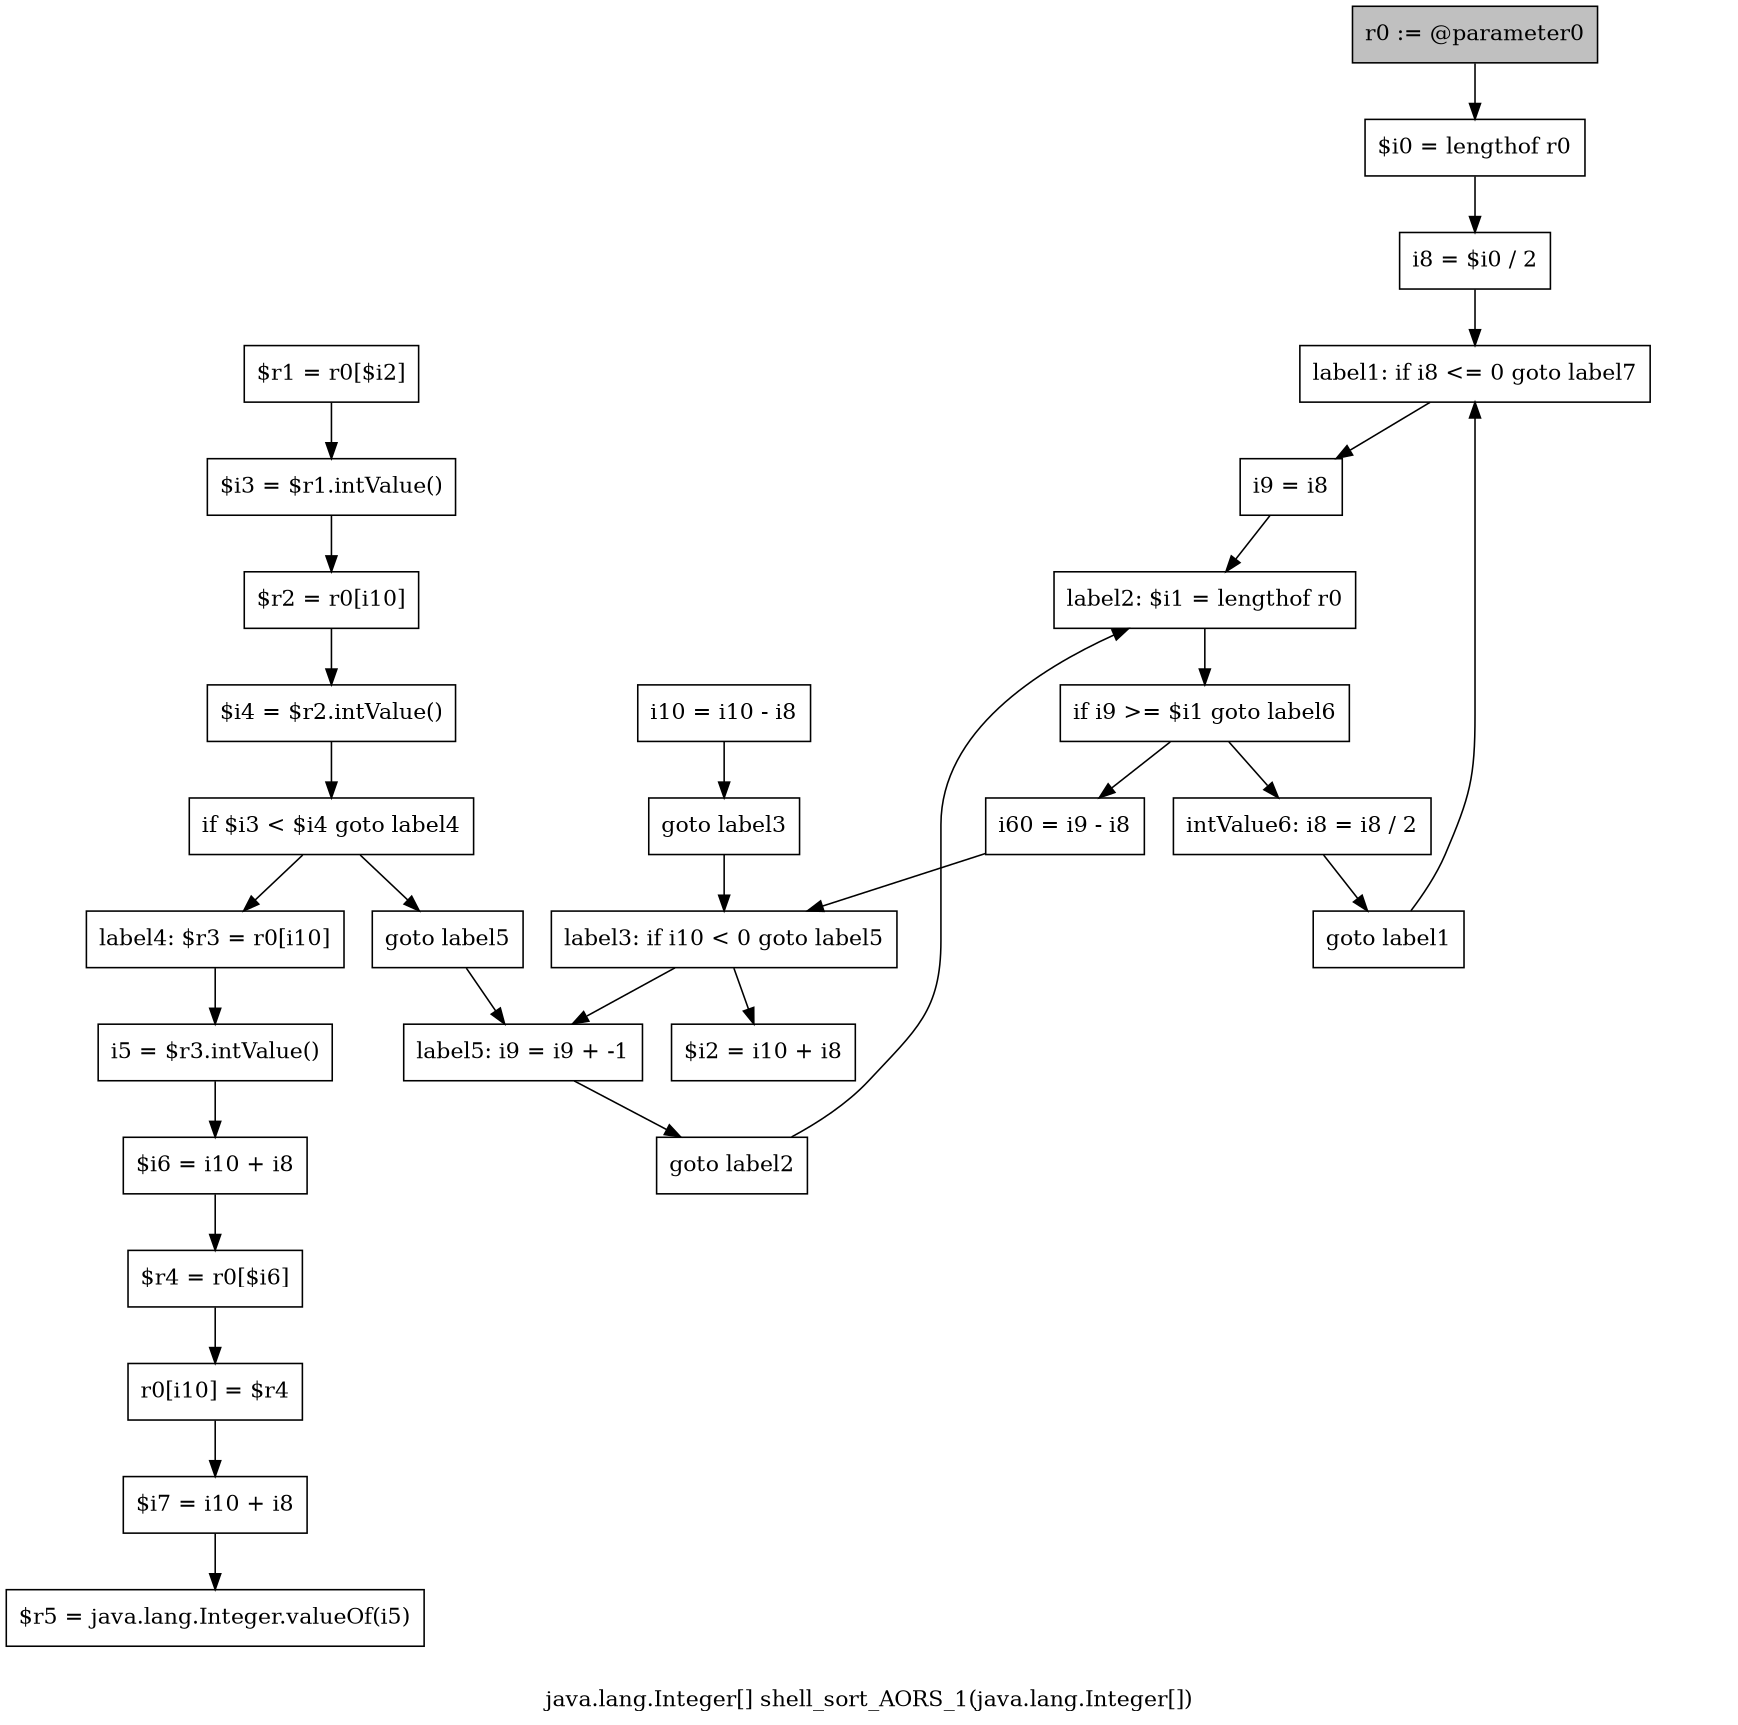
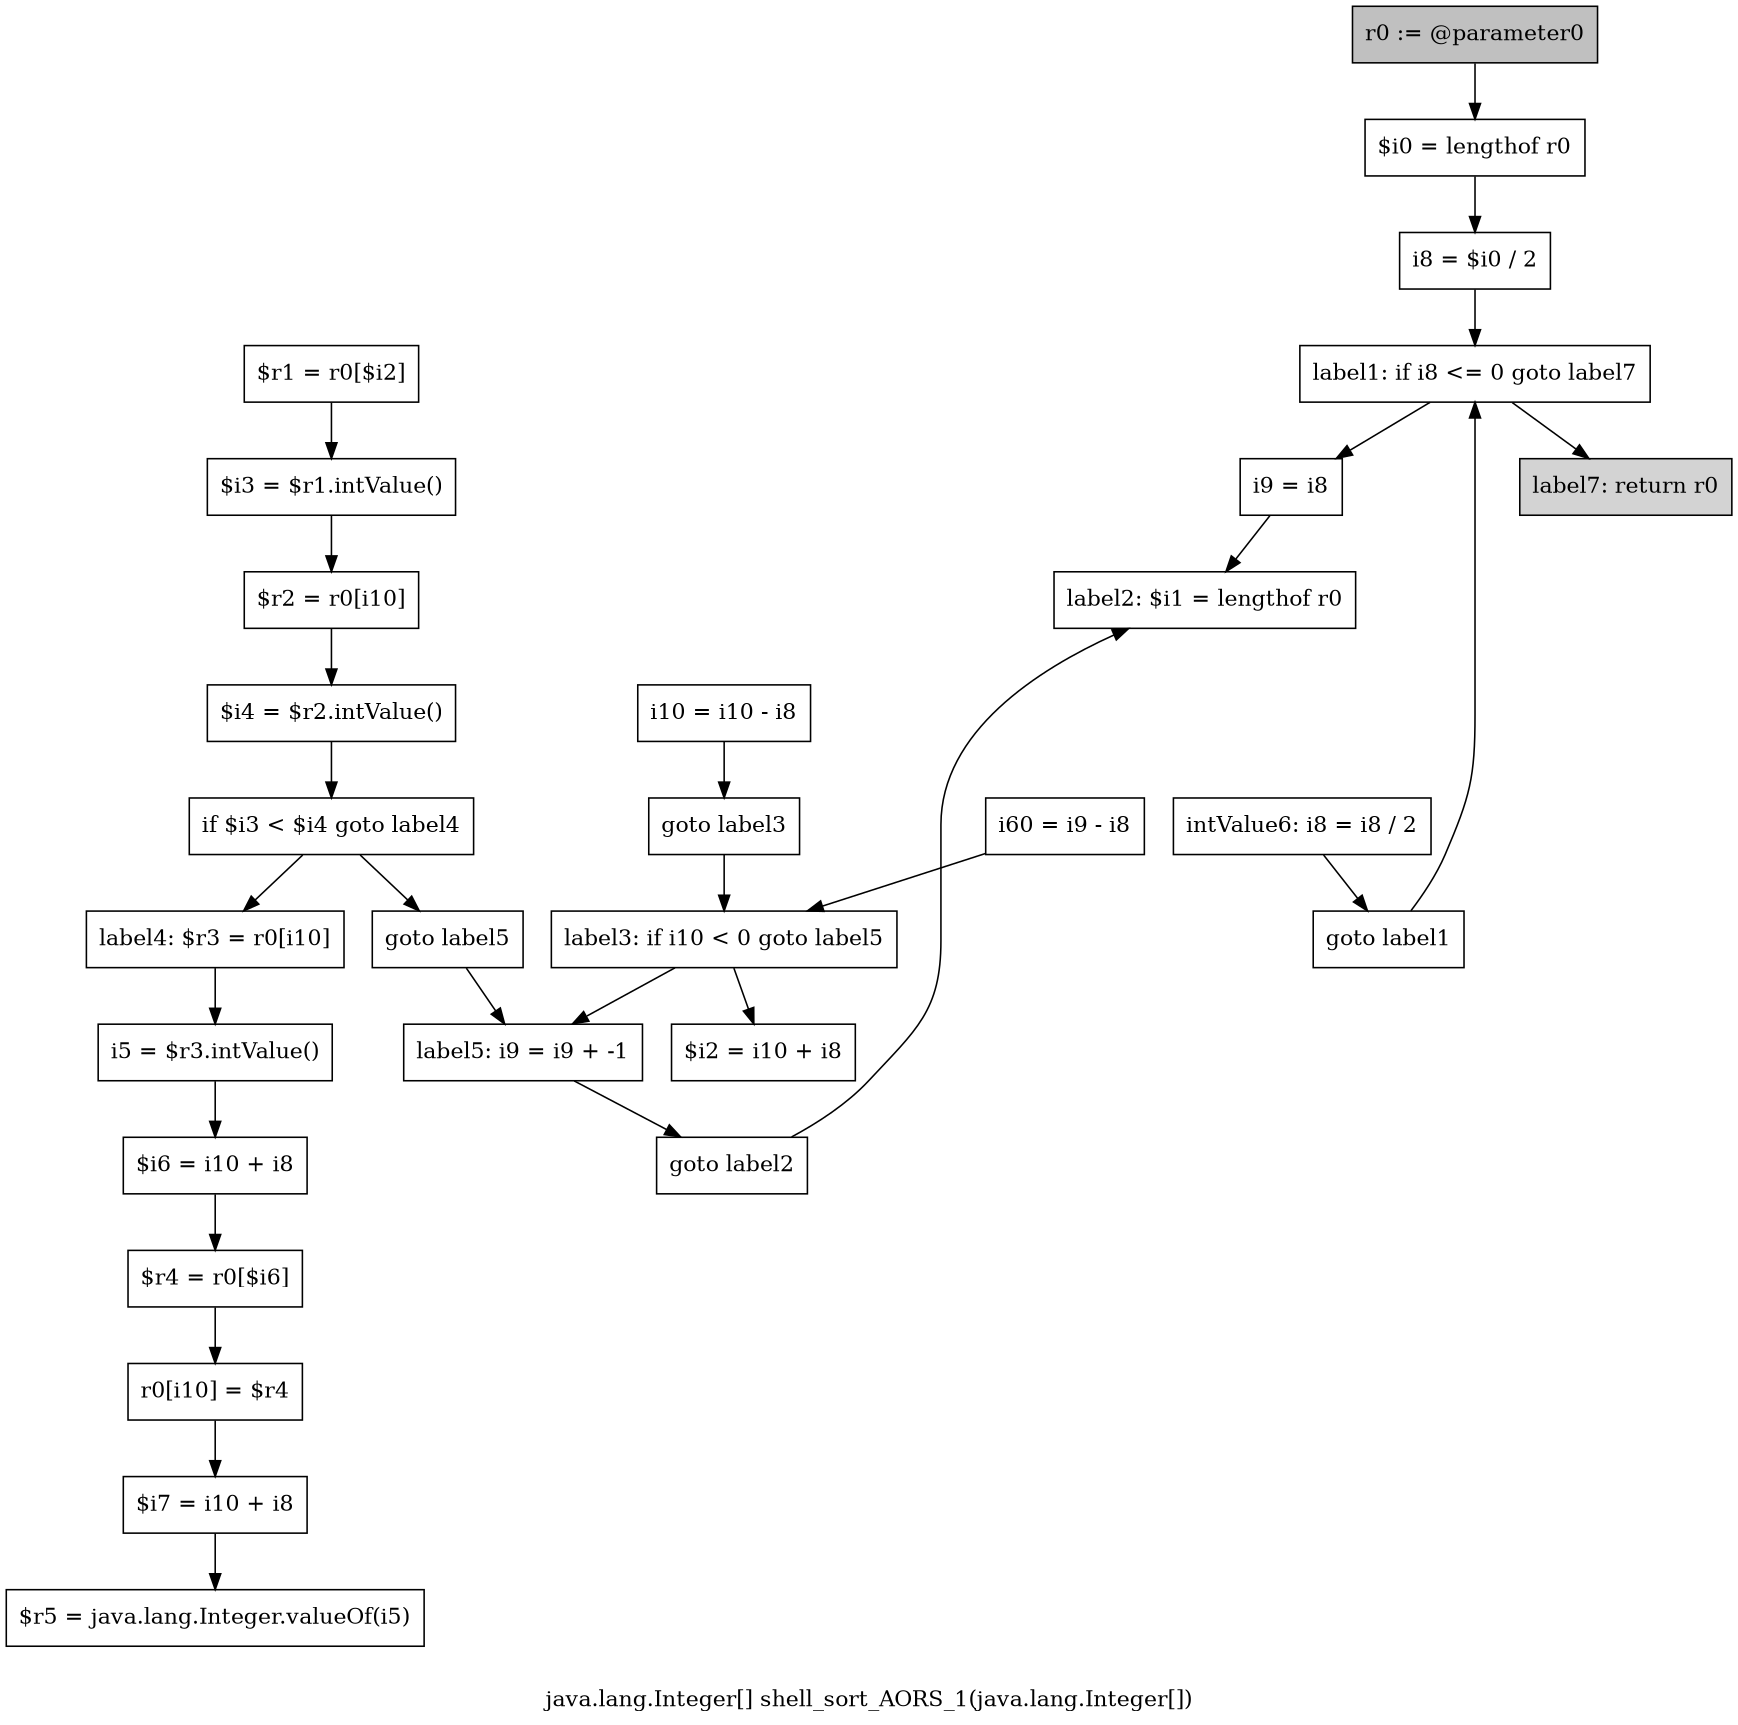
none -> (1626, 487)
(1205, 713) -> none
